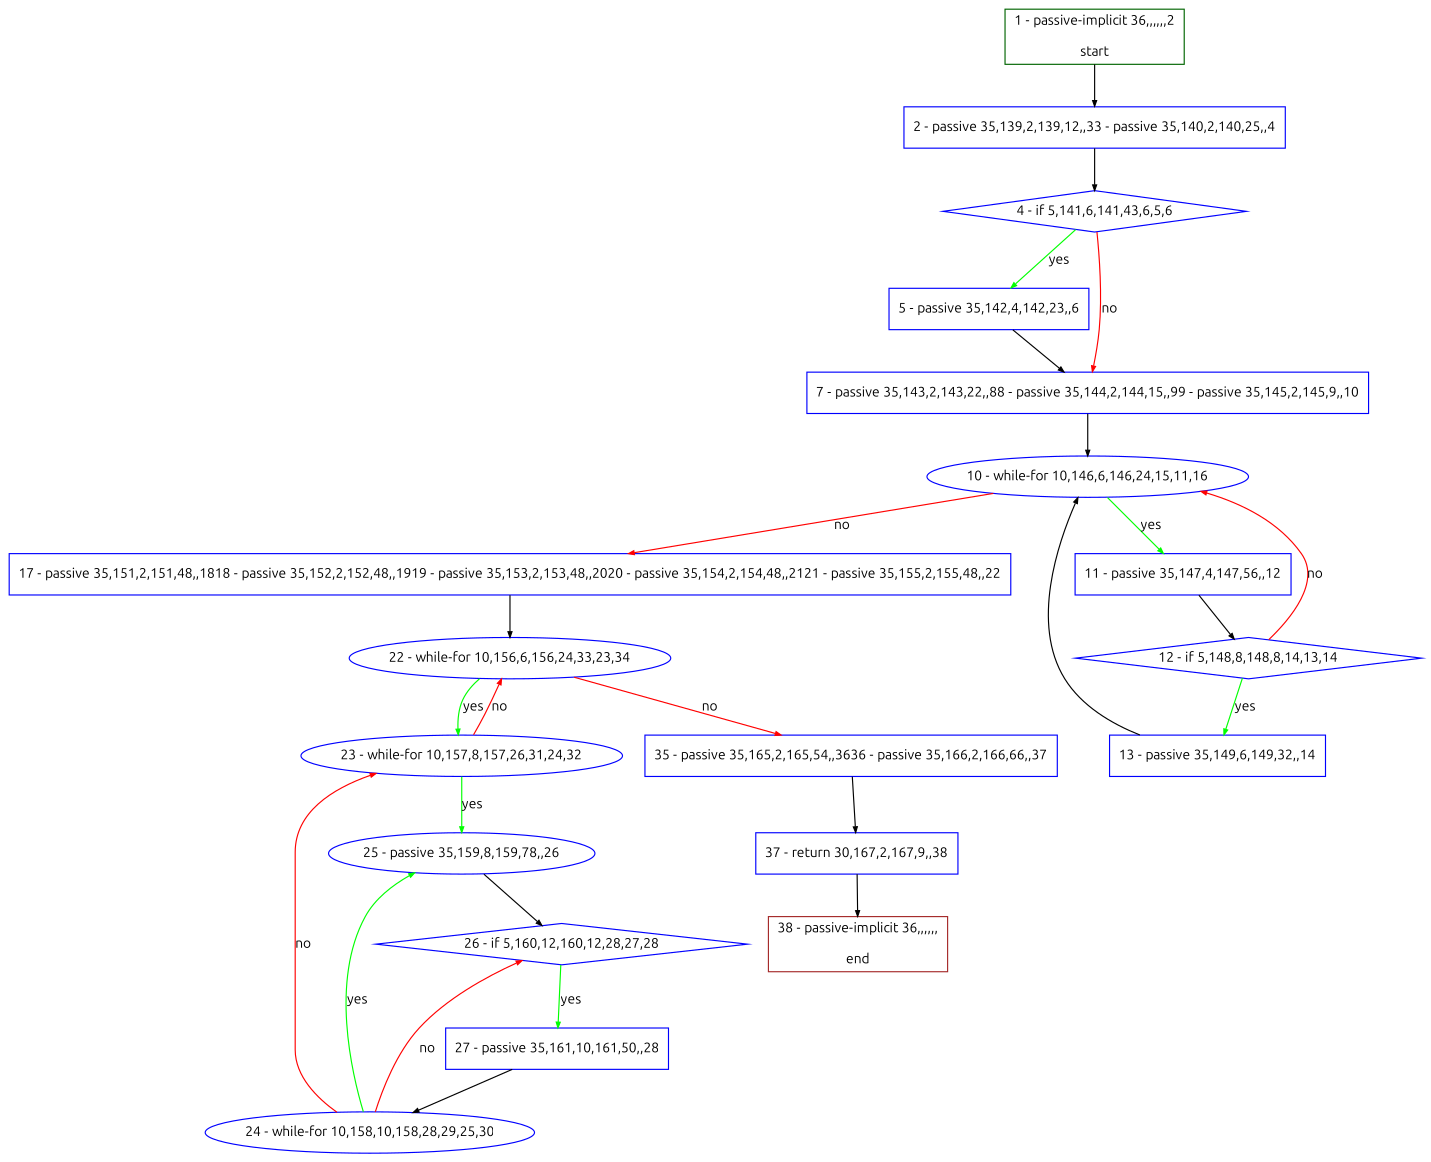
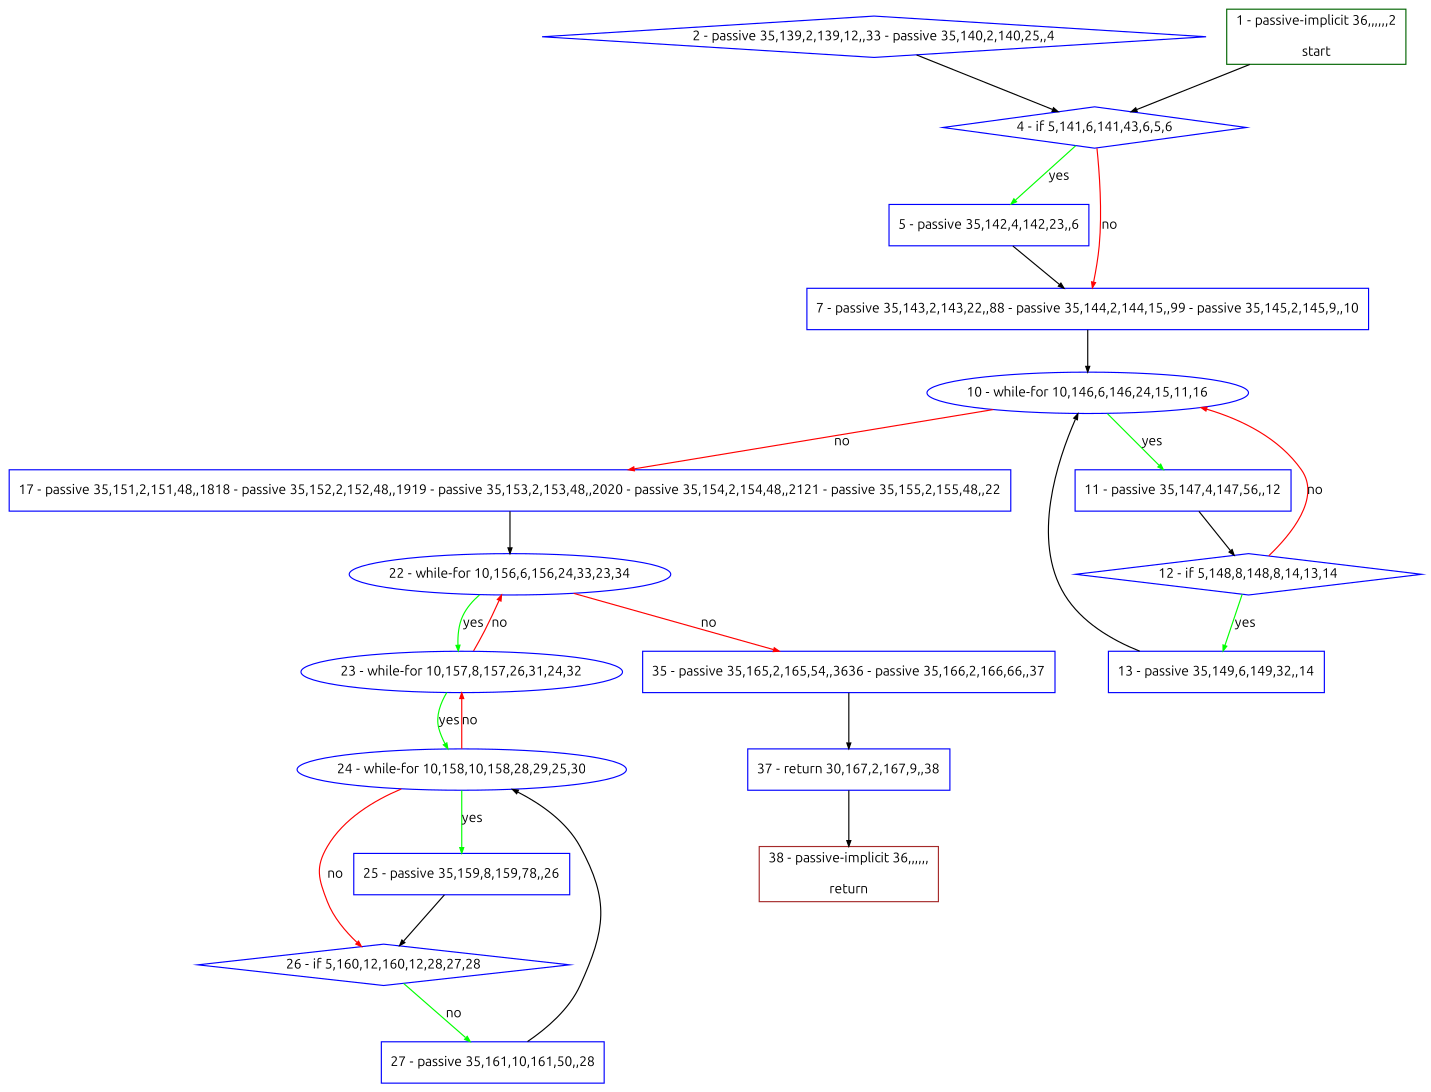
(1095, 82) -> (1193, 87)
(1095, 127) -> (874, 37)
(462, 802) -> (438, 718)
(462, 853) -> (462, 874)
(858, 944) -> (849, 874)
(571, 1000) -> (454, 1014)
